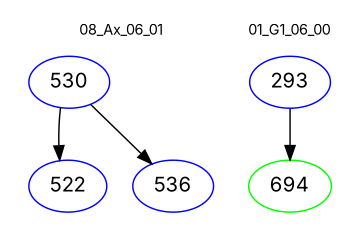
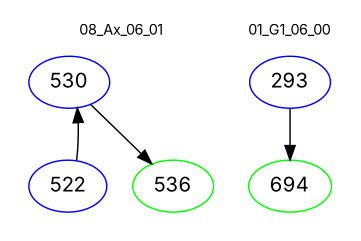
(59, 126) -> (78, 142)
(173, 186) -> (173, 186)
